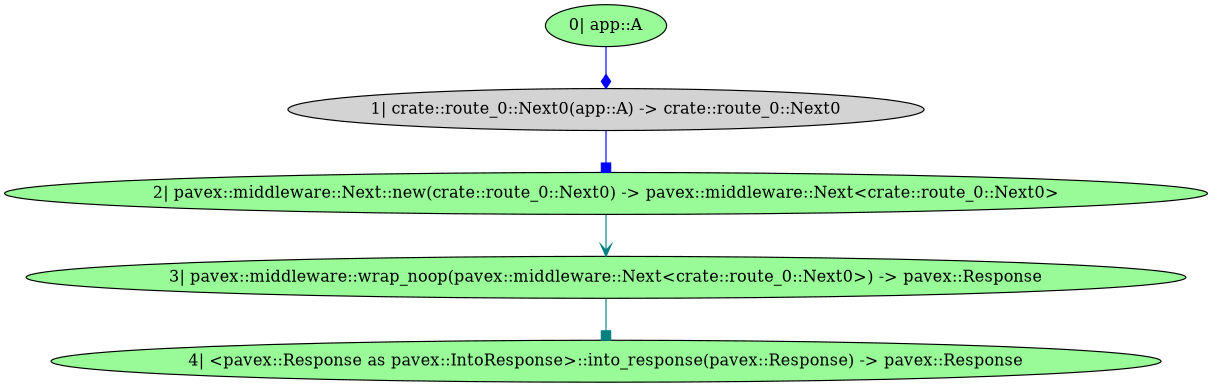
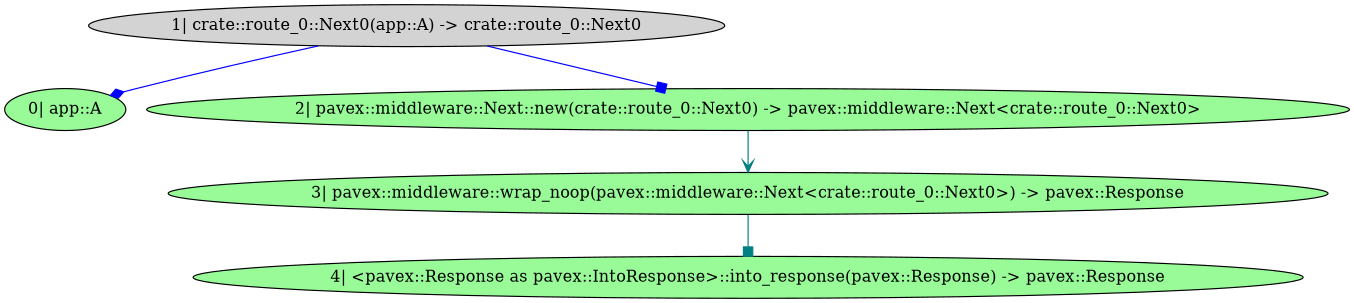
(606, 61) -> (221, 68)
